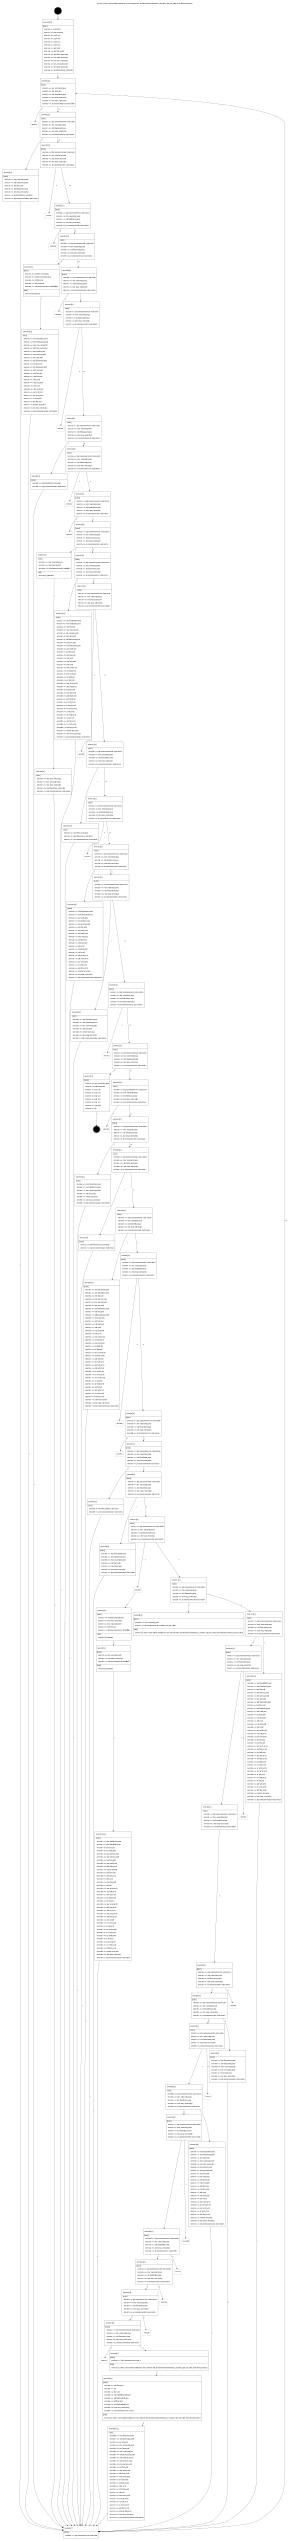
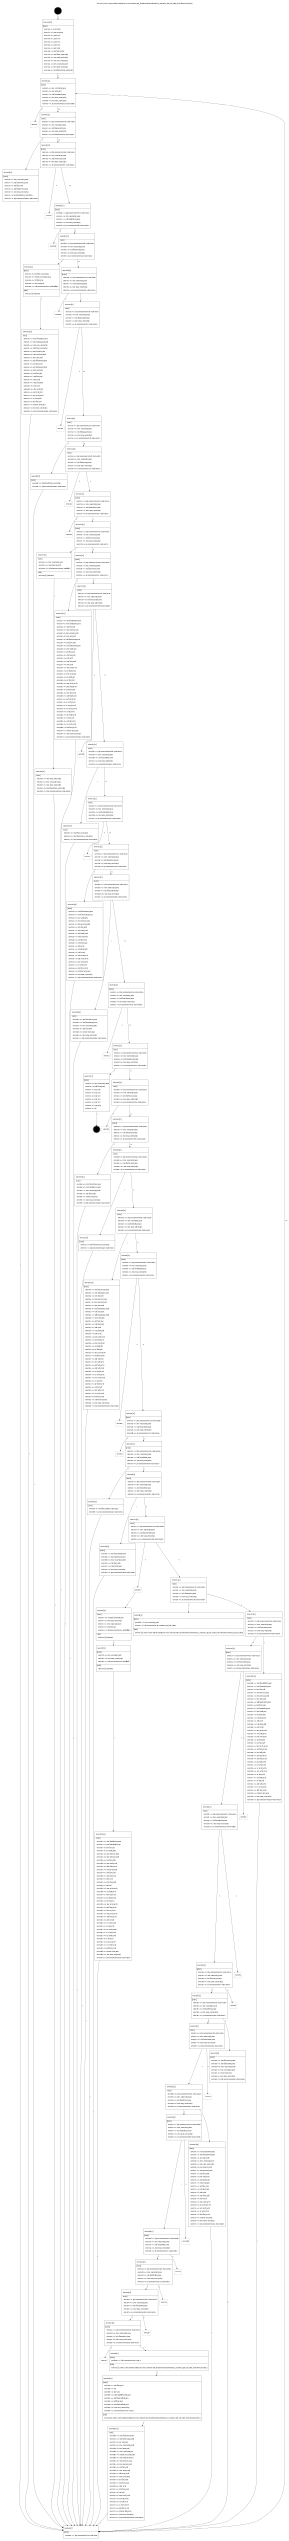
none -> (238, 1975)
